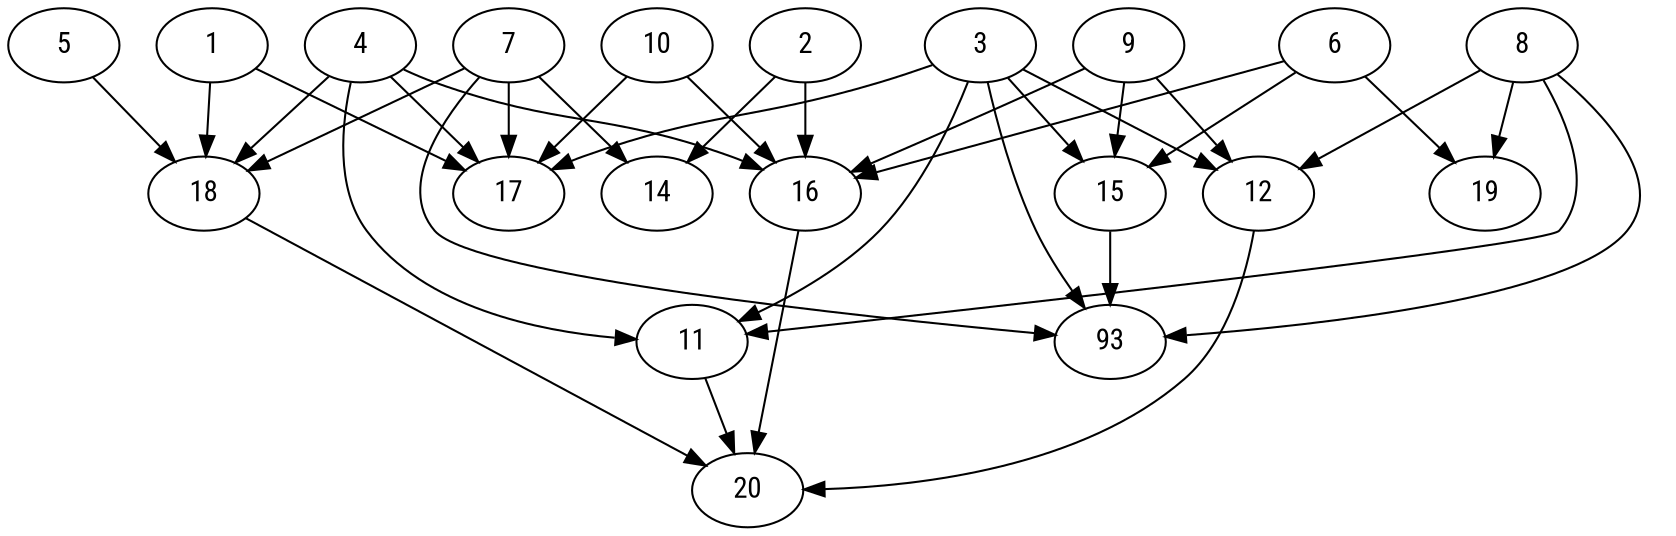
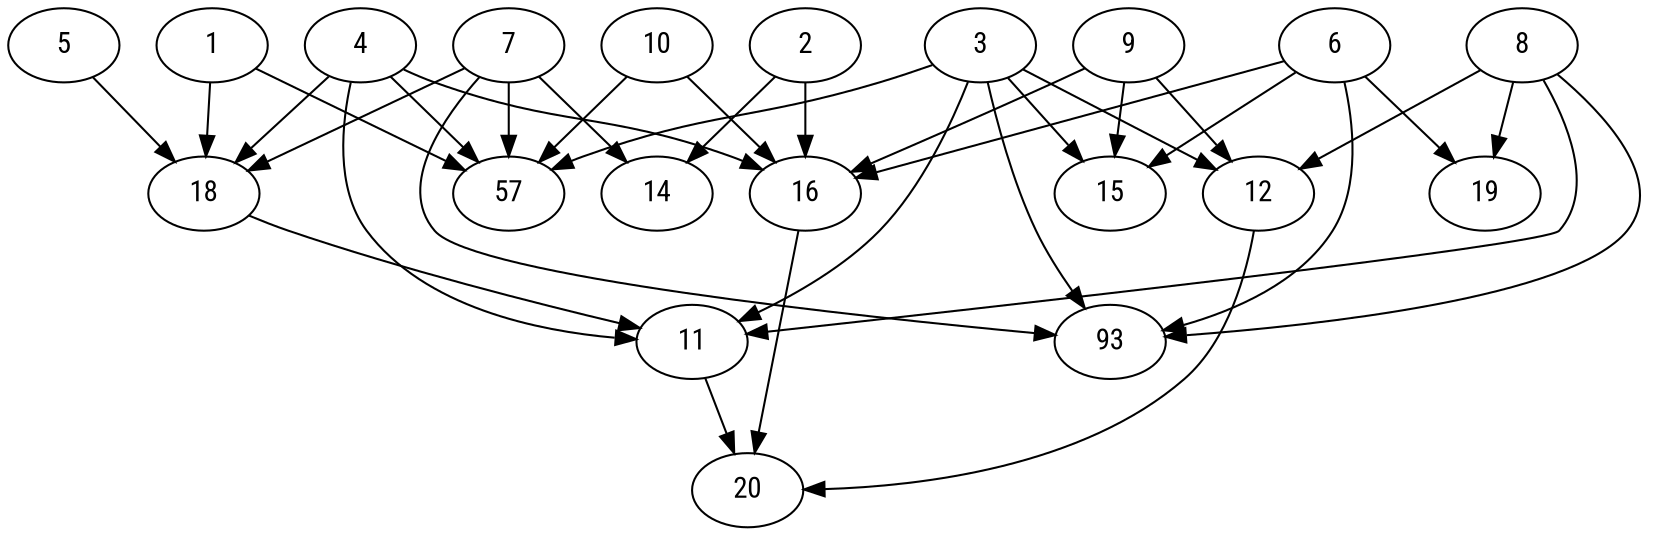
(509, 194) -> (509, 194)
(1110, 258) -> (1324, 242)
(466, 337) -> (442, 278)
